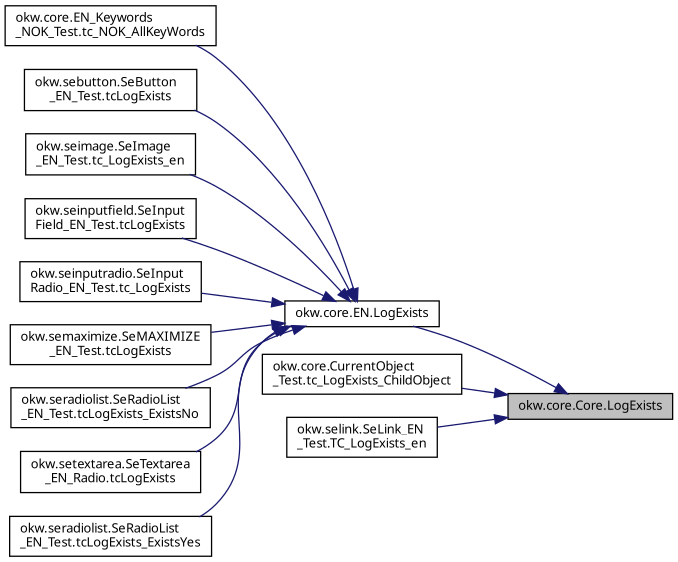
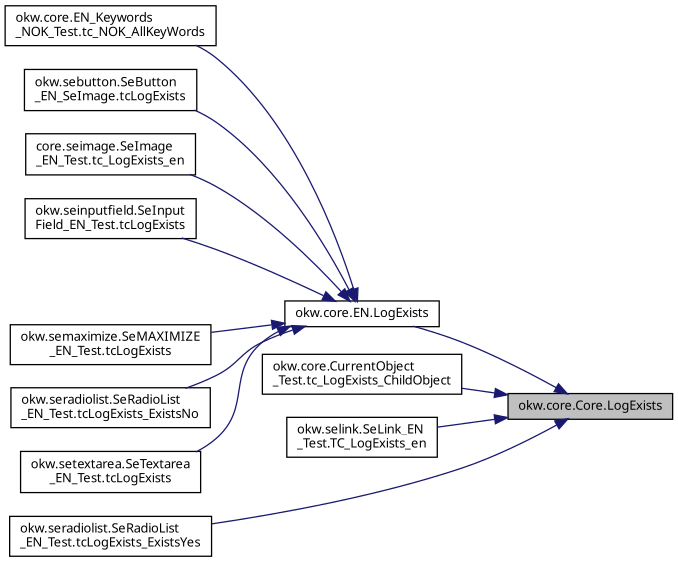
(111, 90) -> (111, 90)
(111, 154) -> (111, 154)
(111, 282) -> none
(239, 426) -> (389, 489)
(111, 472) -> (111, 472)
